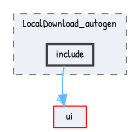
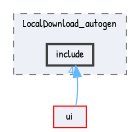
(62, 82) -> (77, 92)
